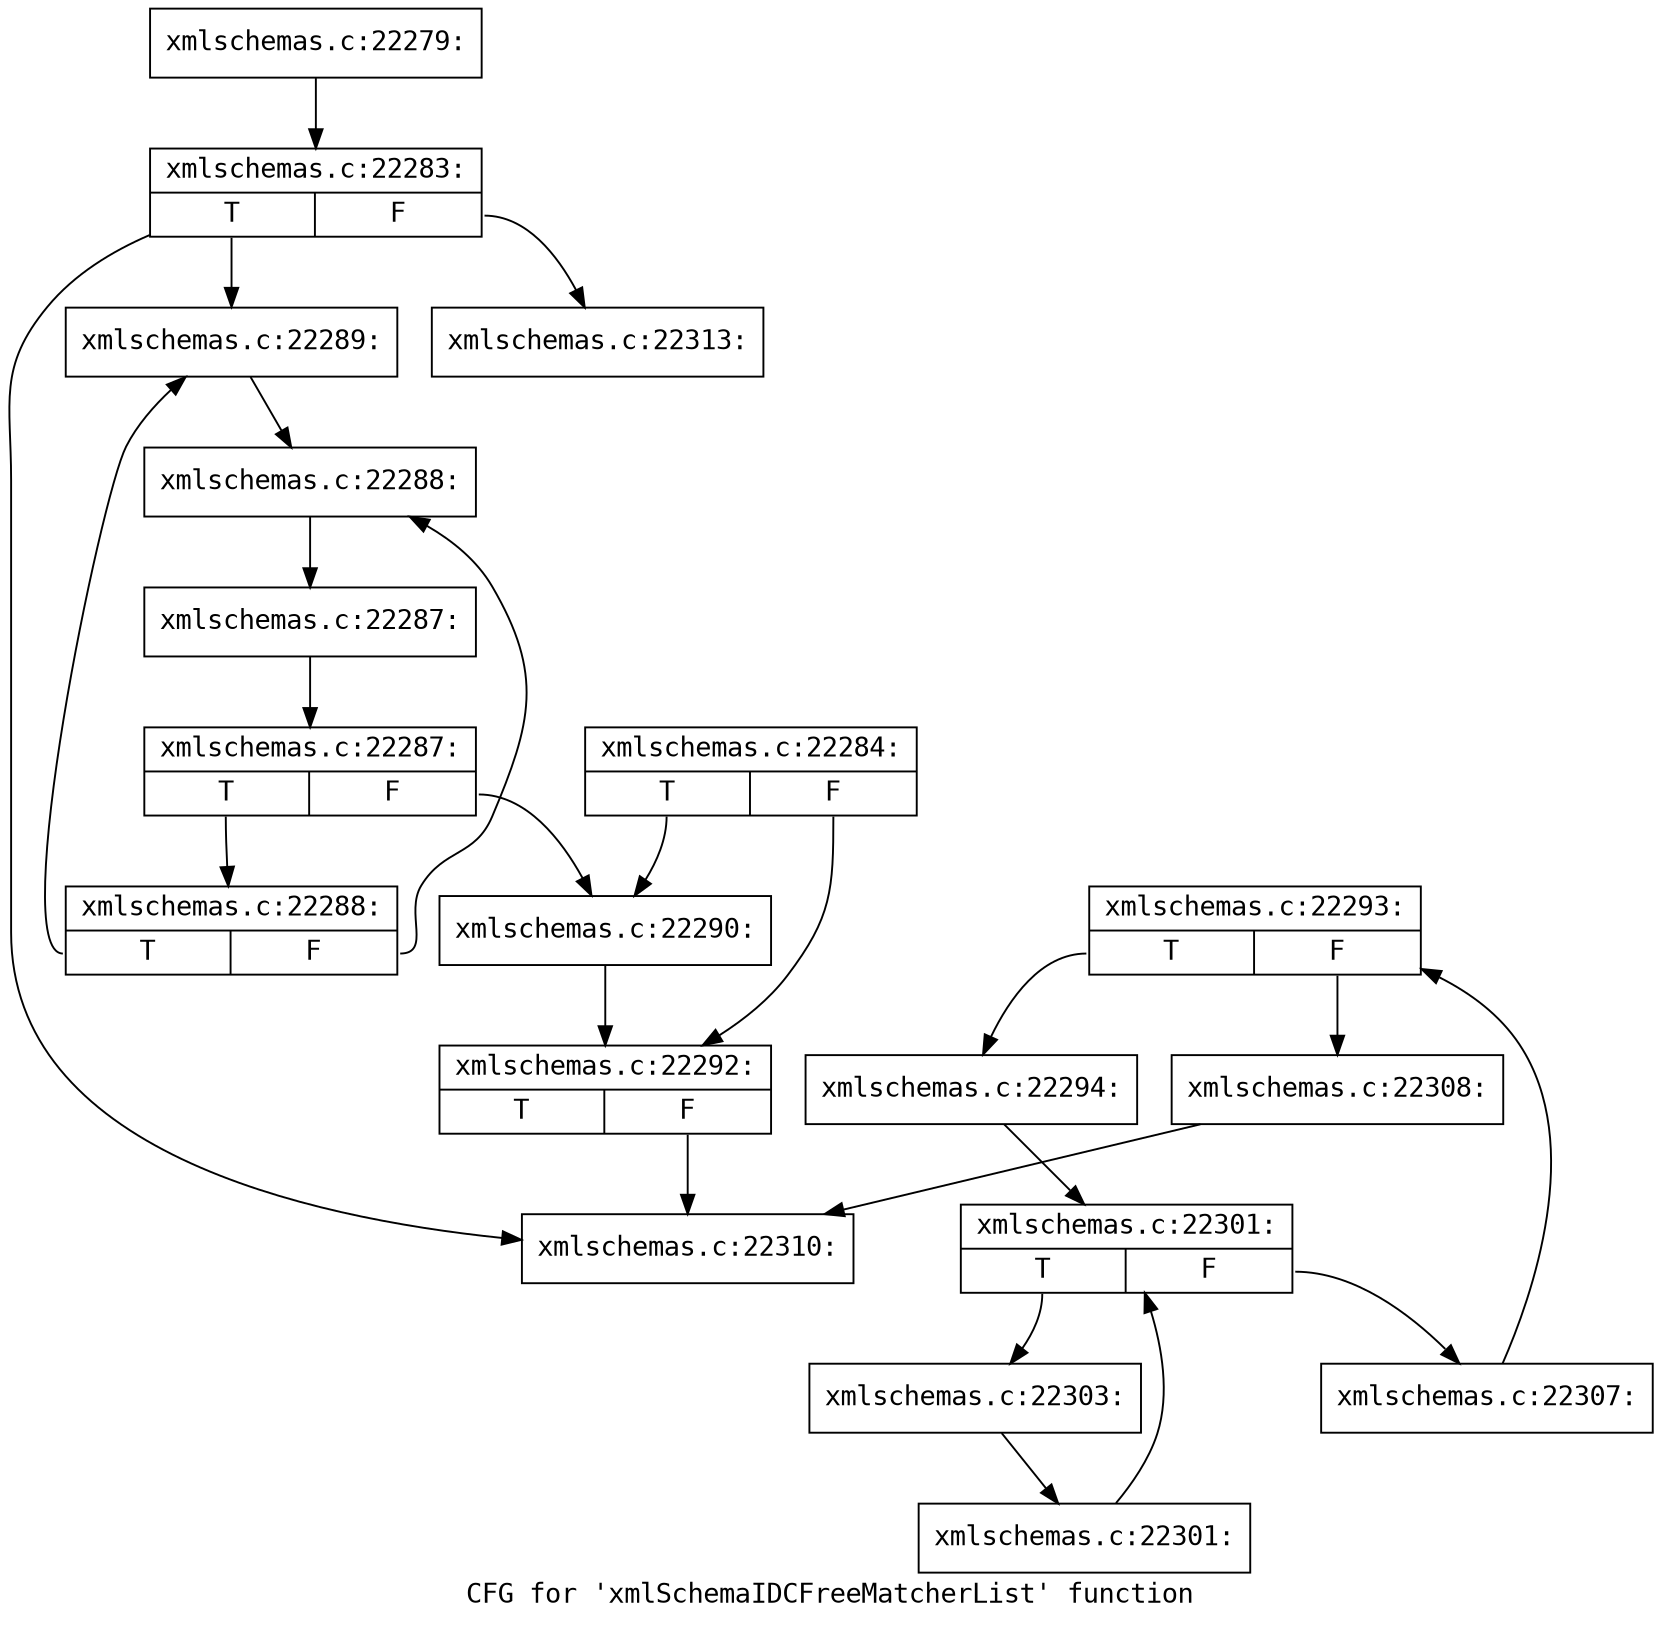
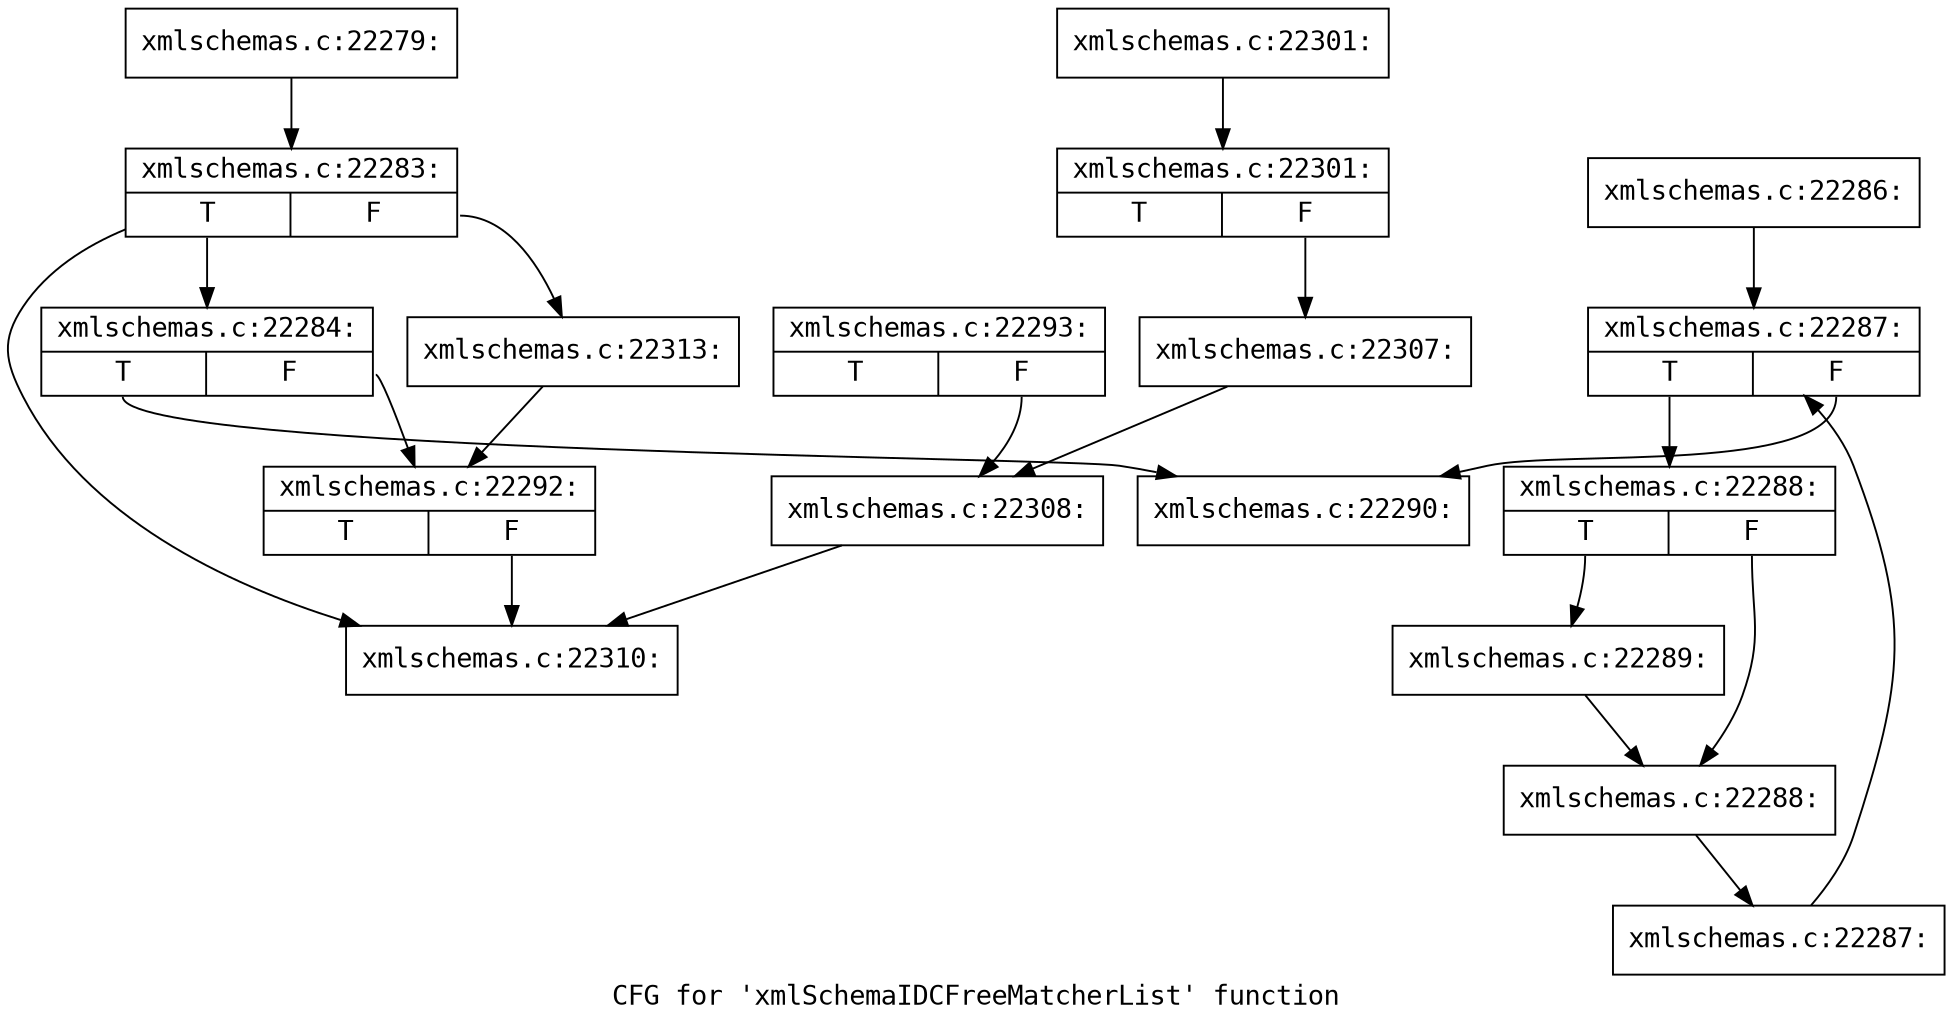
none -> (1754, 193)
(232, 263) -> (207, 263)
(605, 996) -> (512, 419)
(971, 1090) -> none
(1550, 1152) -> (1130, 428)
(975, 1398) -> none
